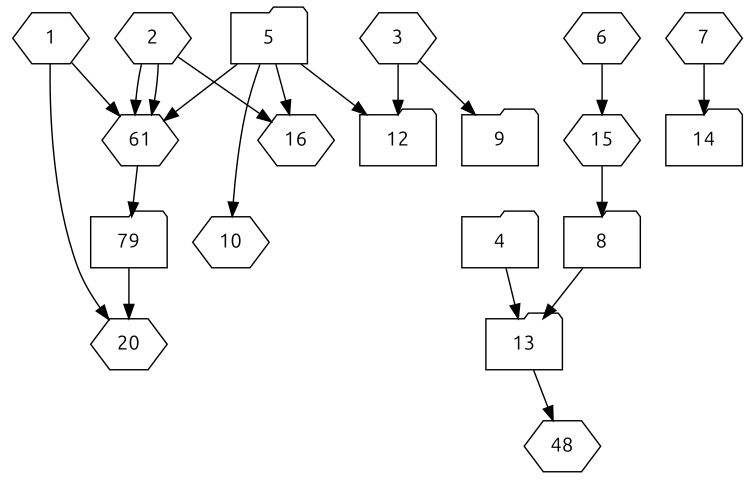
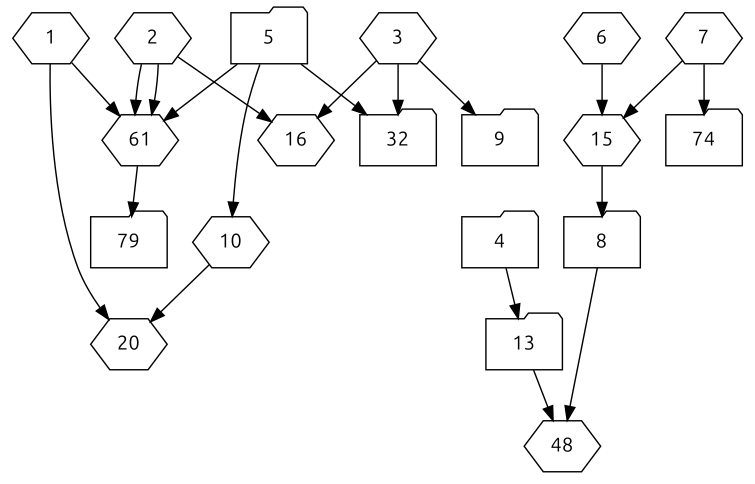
(281, 83) -> (352, 84)
none -> (658, 84)
(398, 140) -> (398, 140)
(704, 140) -> (704, 140)
(129, 286) -> (185, 288)
(567, 288) -> (584, 337)
